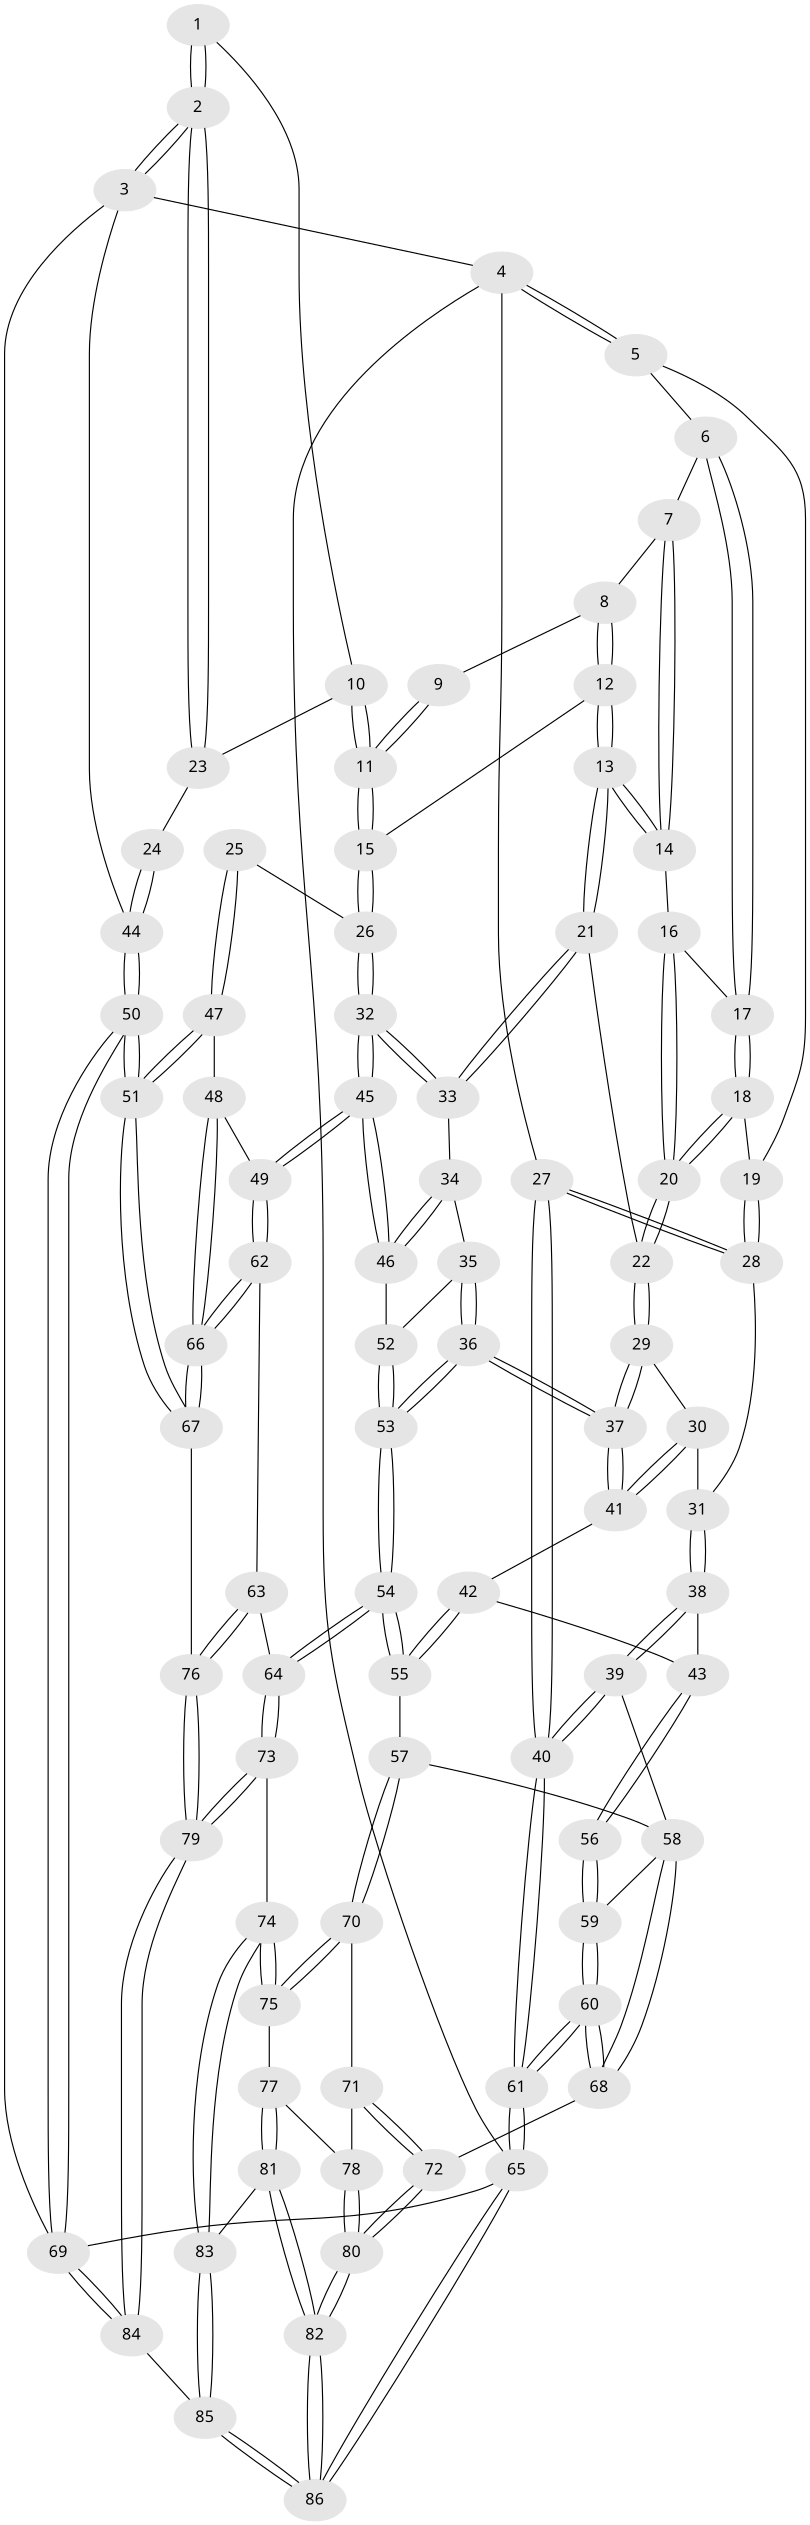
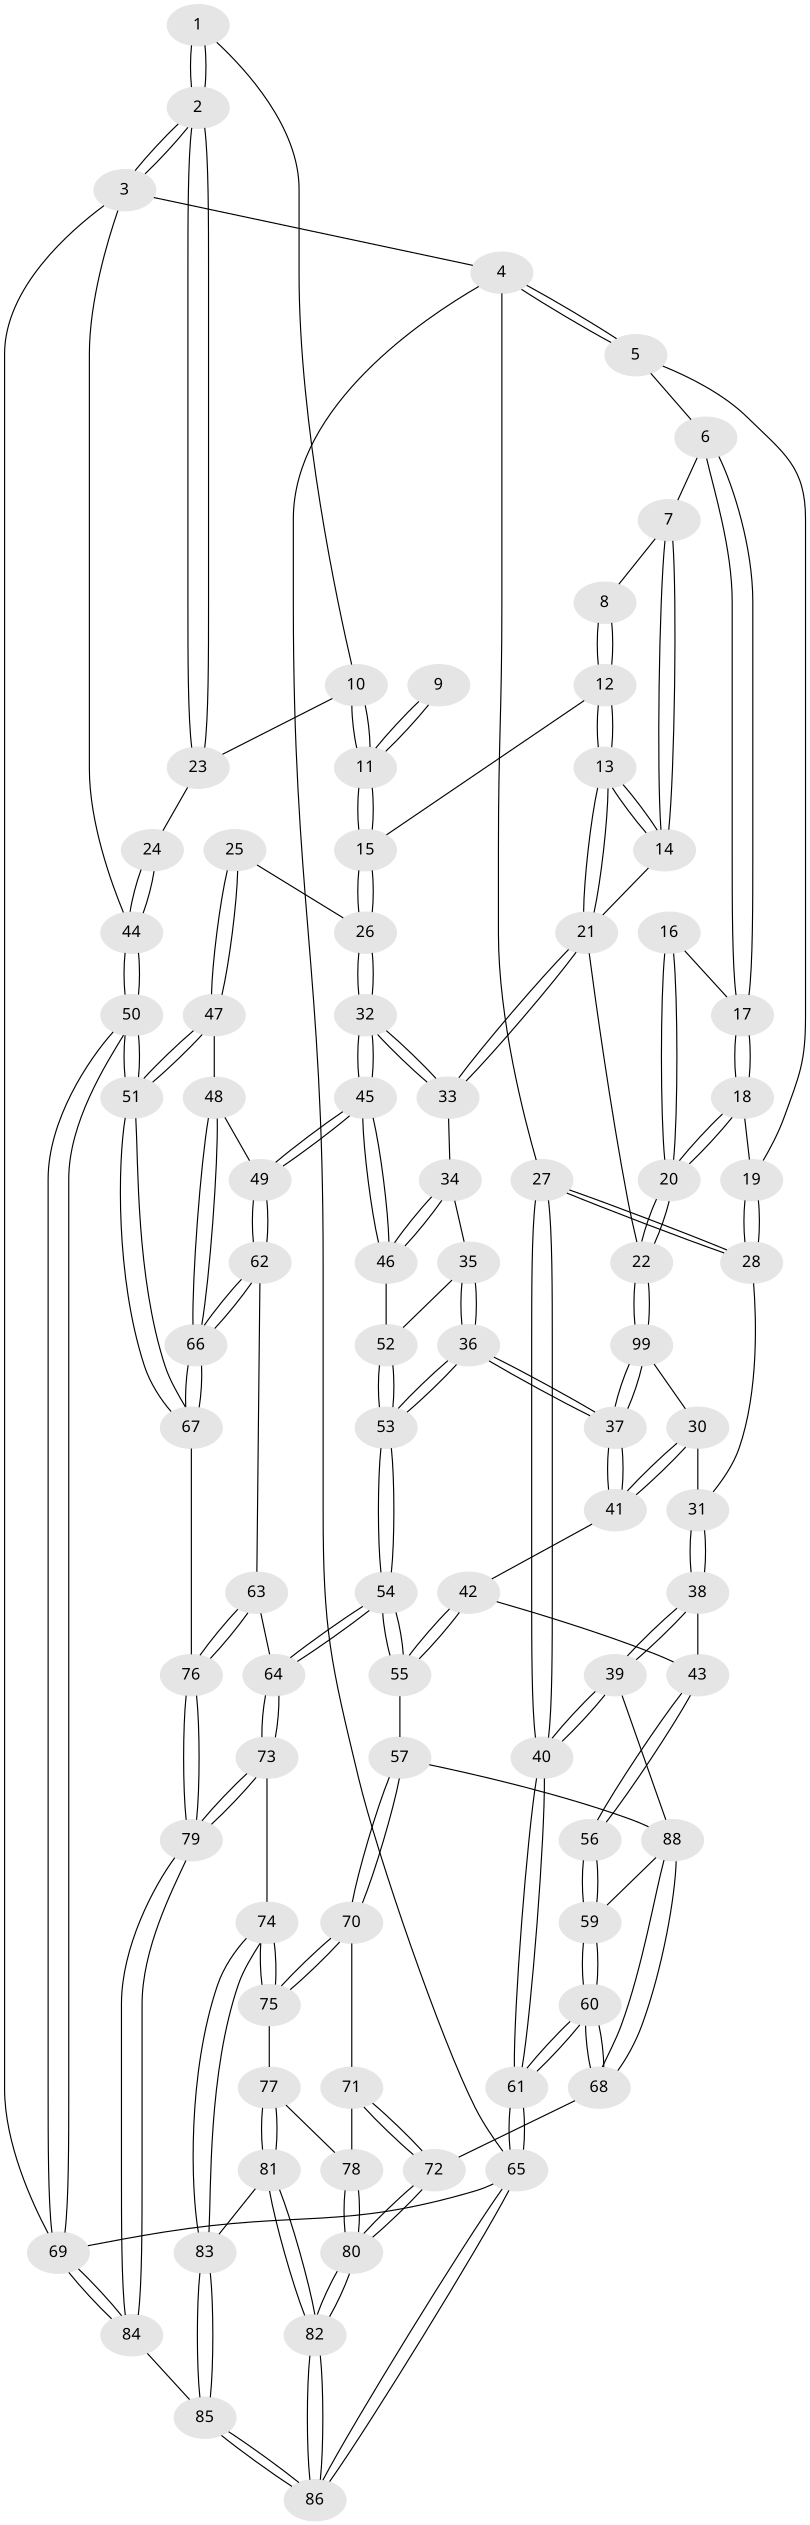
(522, 644) -> none
(667, 892) -> (626, 891)
(642, 1345) -> (642, 1345)
(673, 1840) -> (673, 1840)
